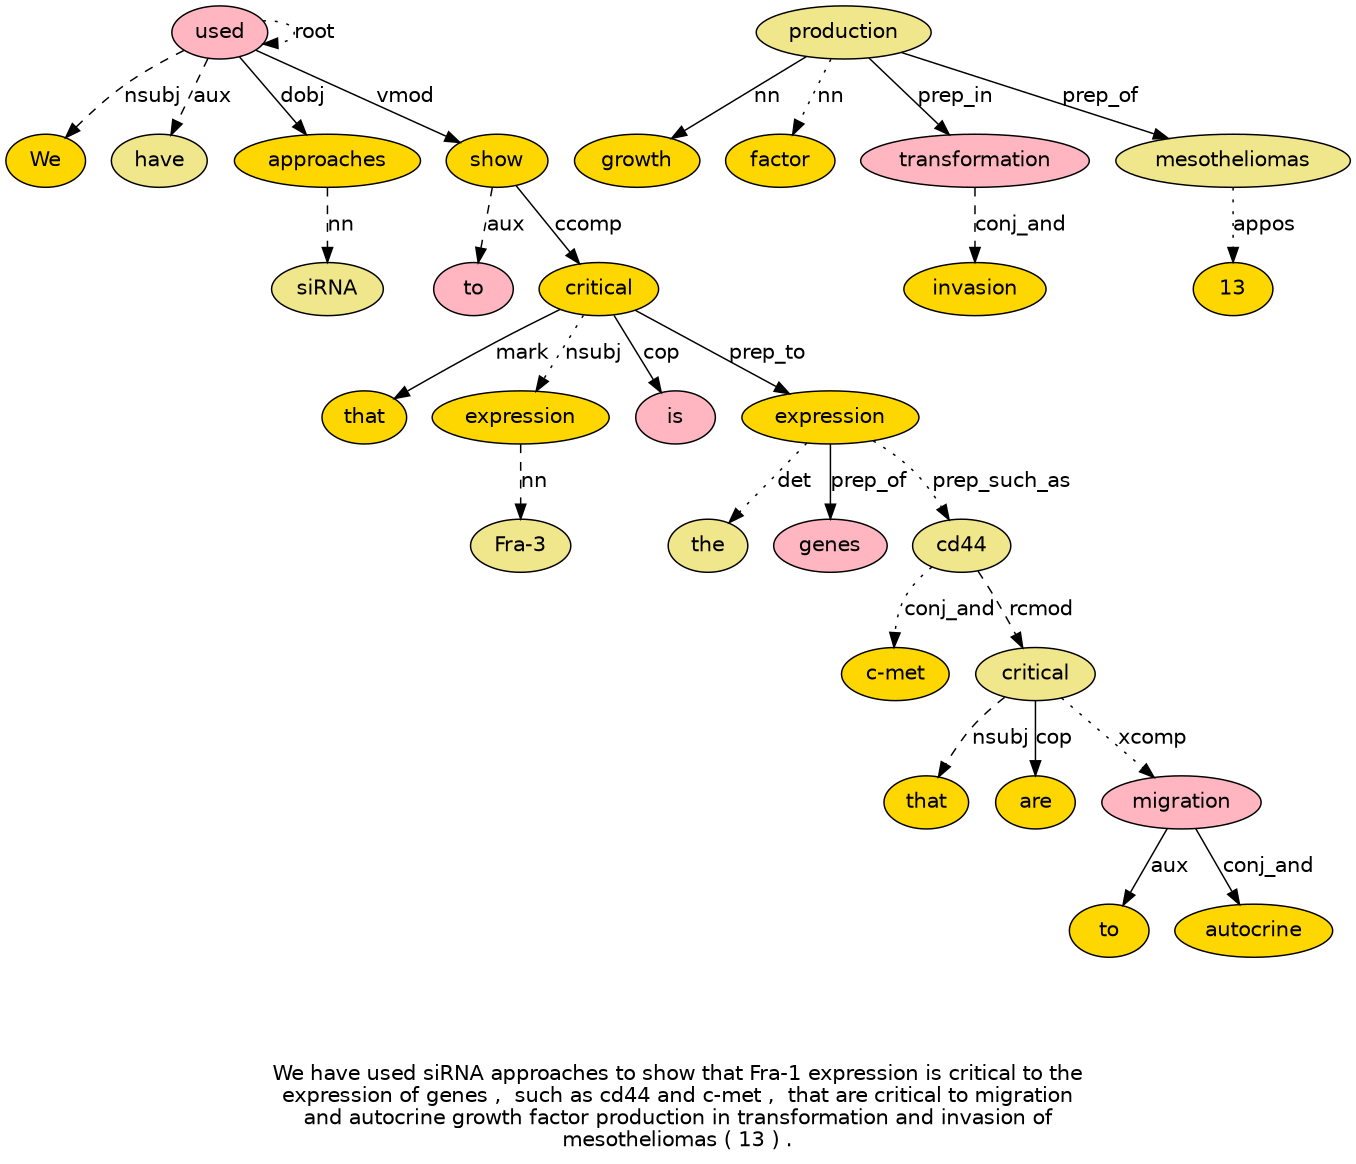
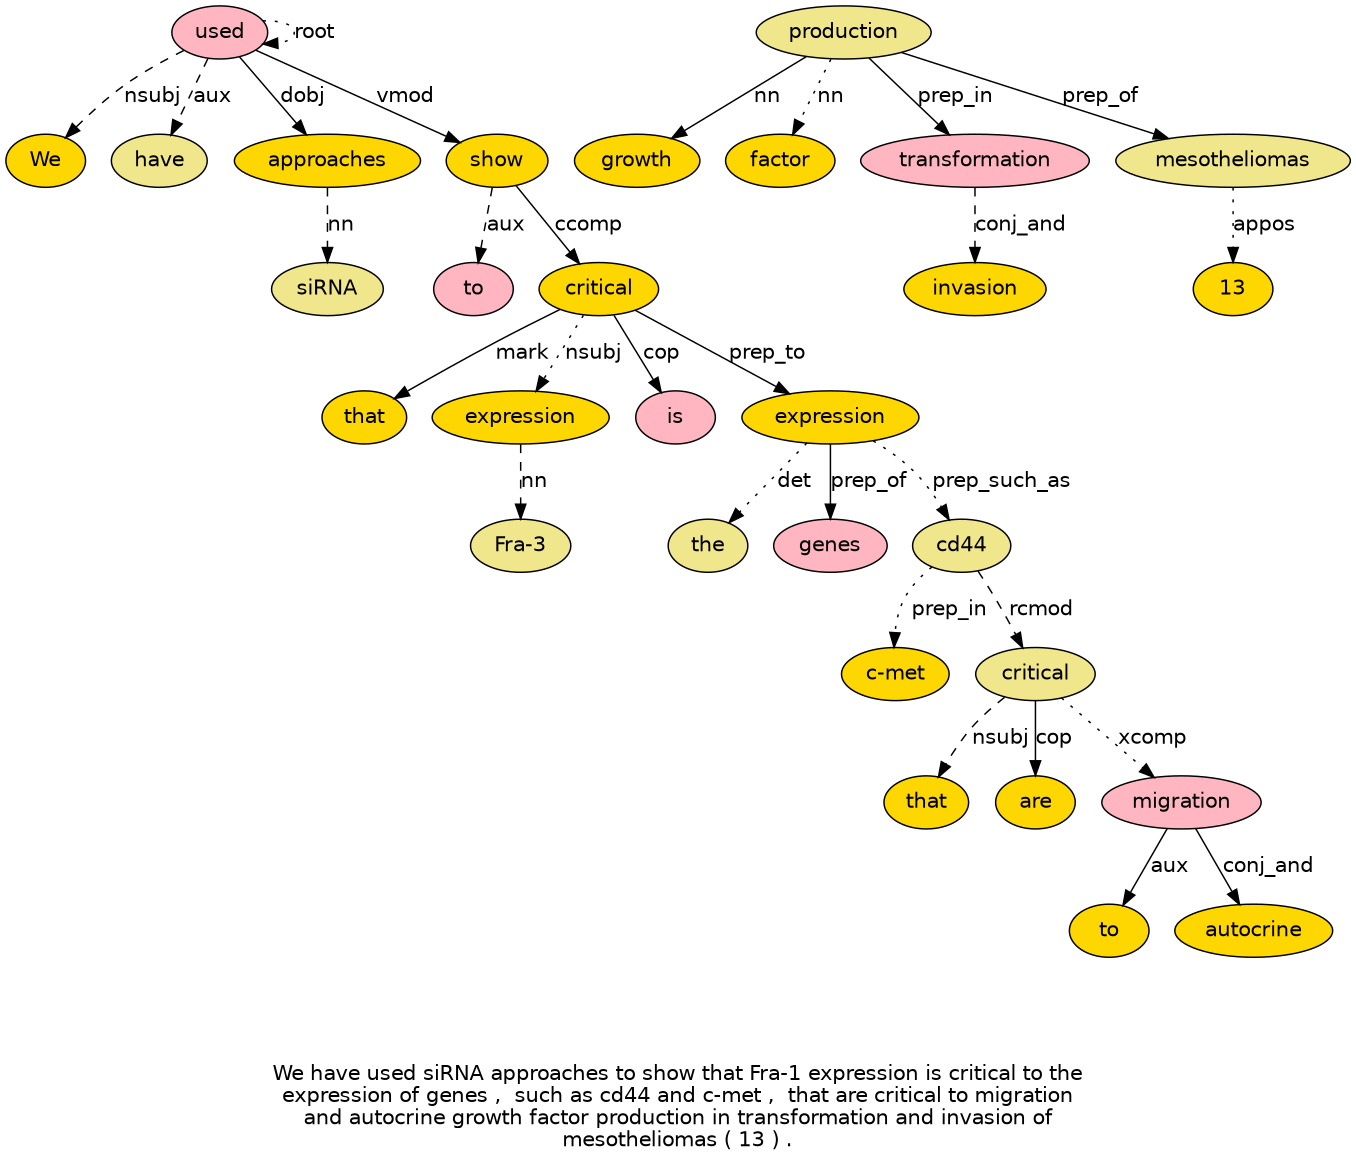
(950, 610) -> (950, 610)
